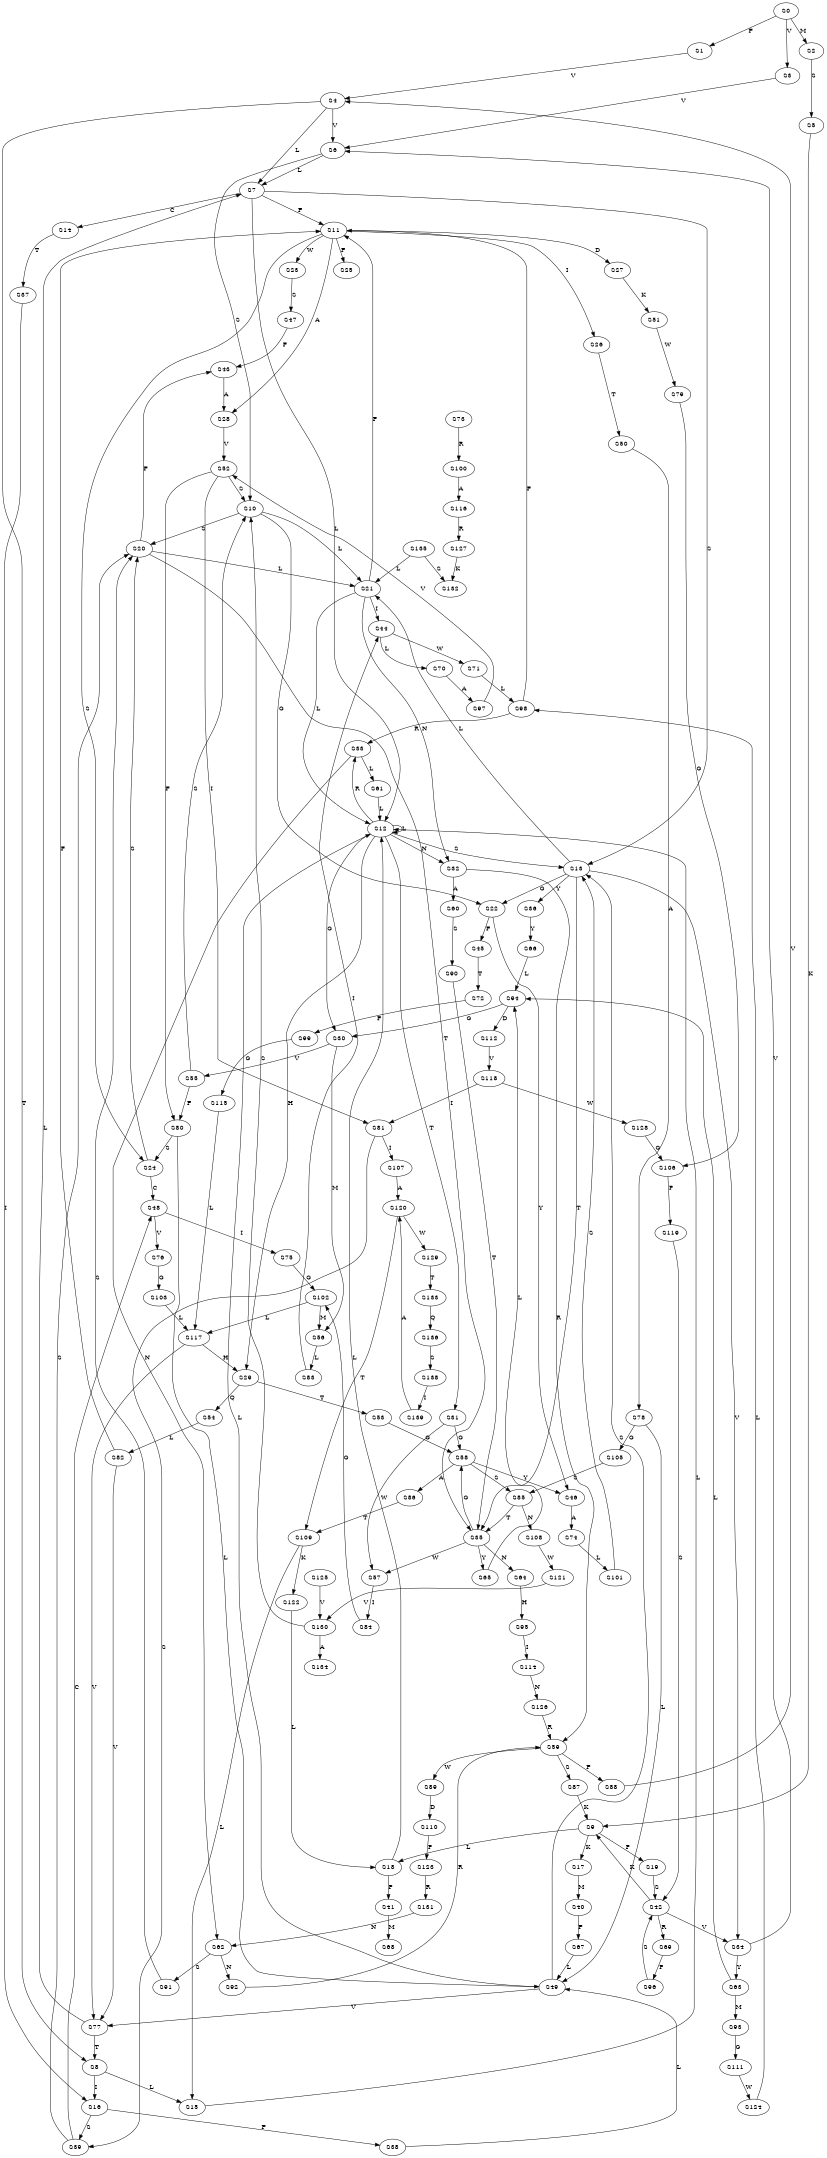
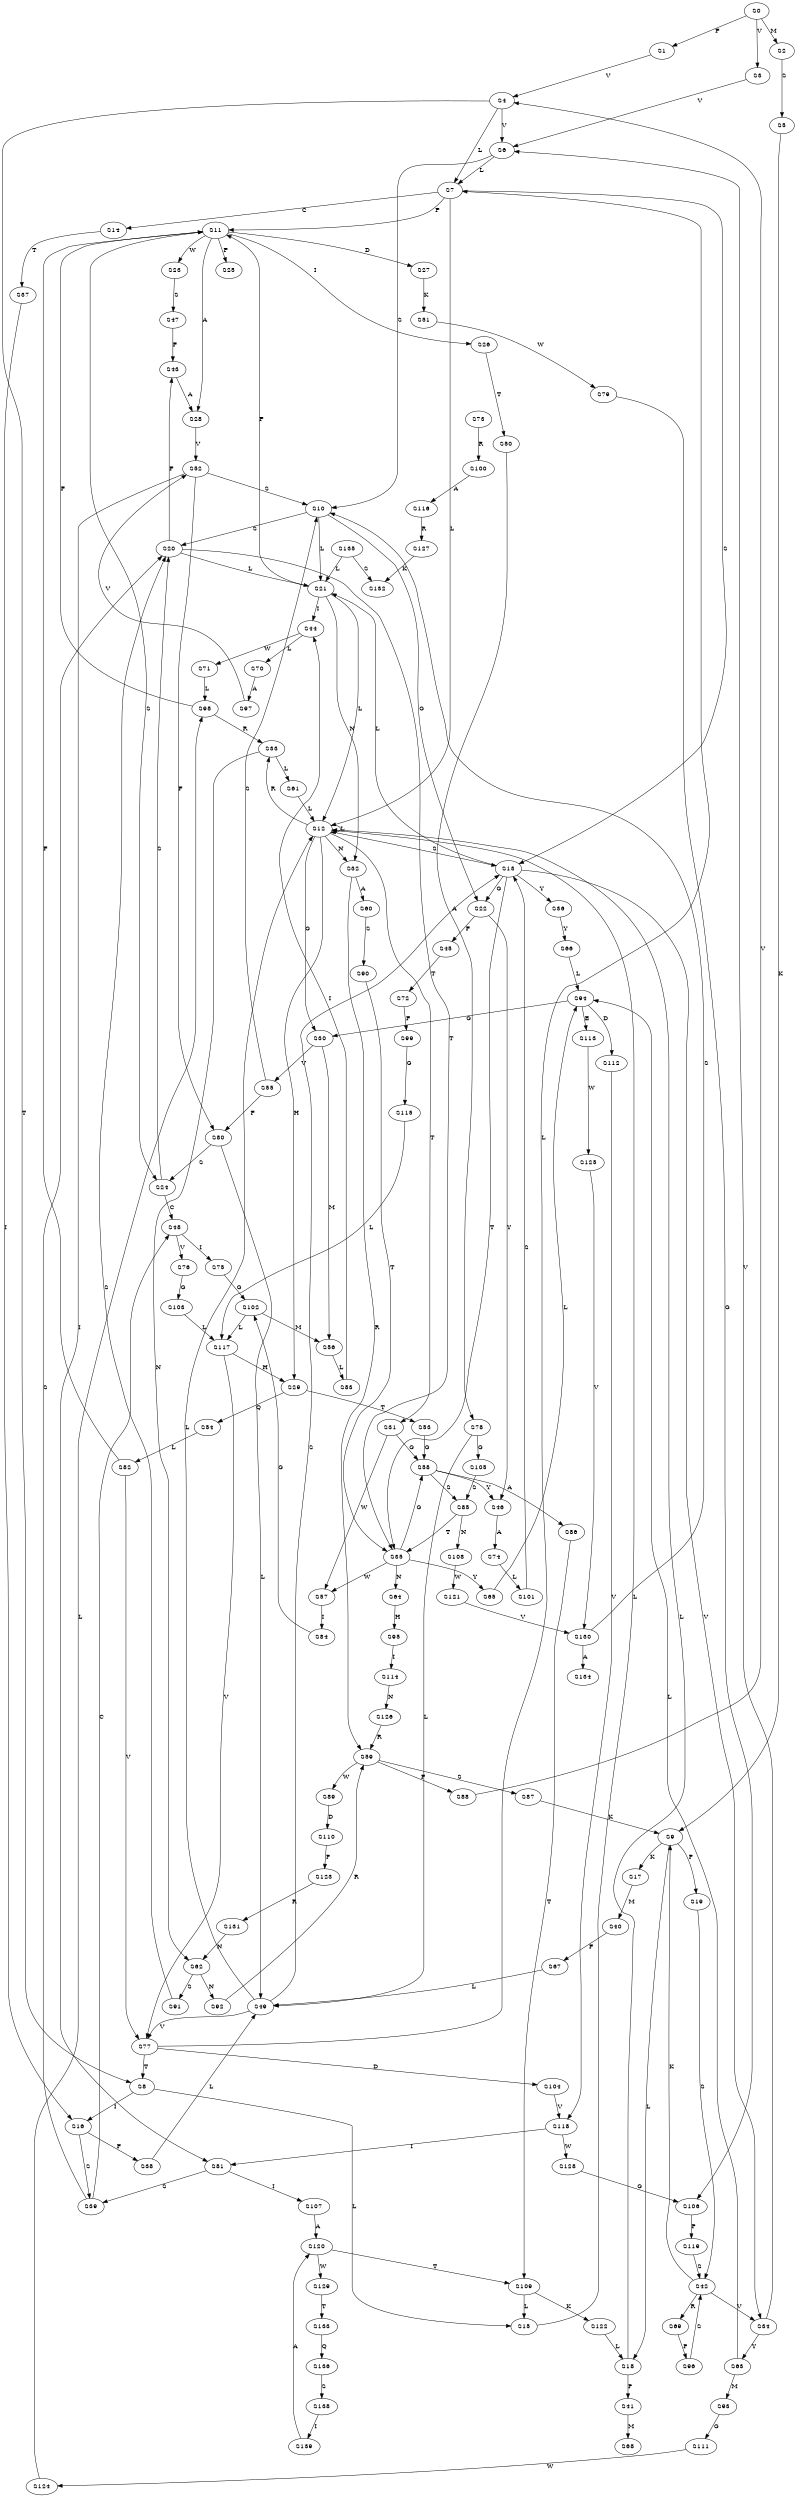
none -> (588, 1039)
none -> (553, 2087)
